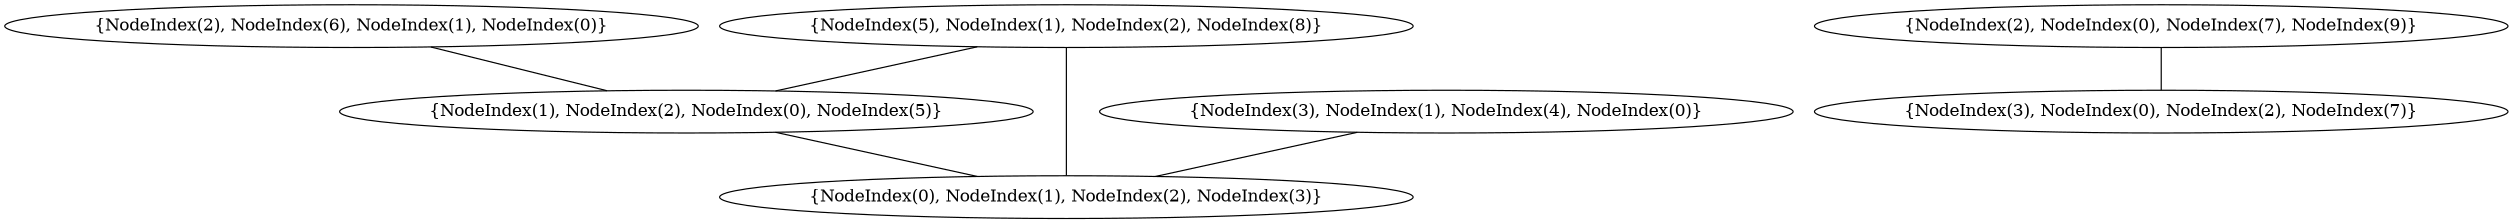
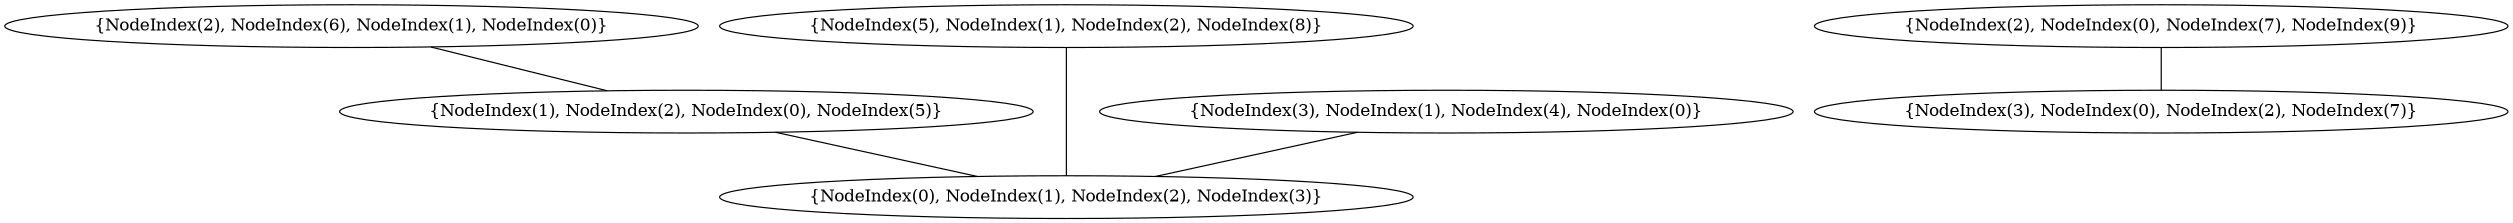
(876, 69) -> none
